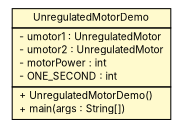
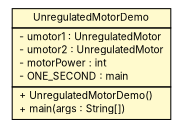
(69, 77) -> (74, 77)
